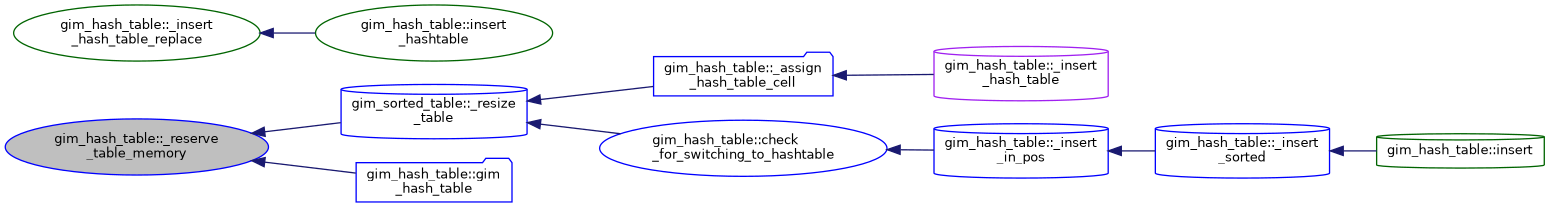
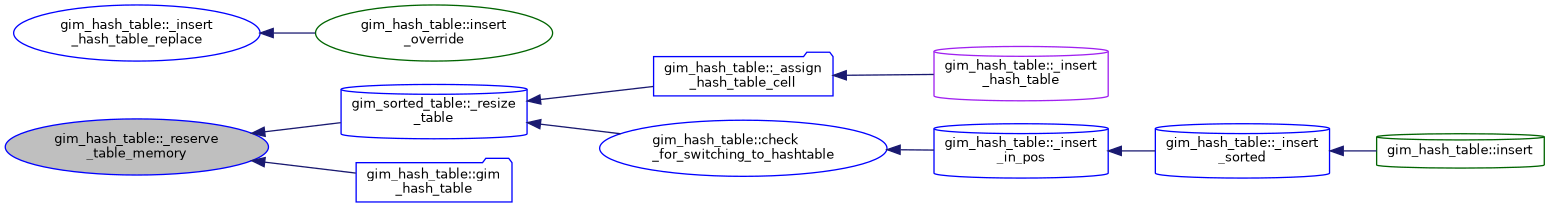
(137, 33) -> (137, 33)
(434, 33) -> (434, 33)
